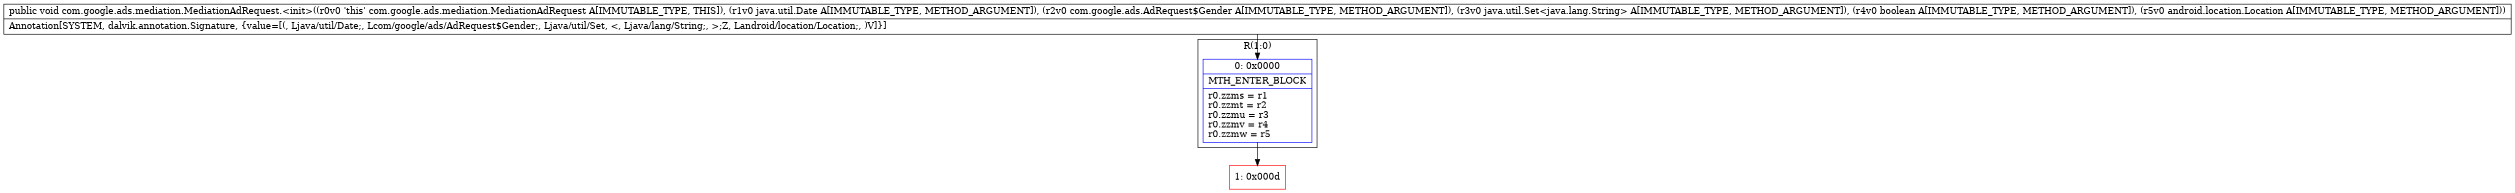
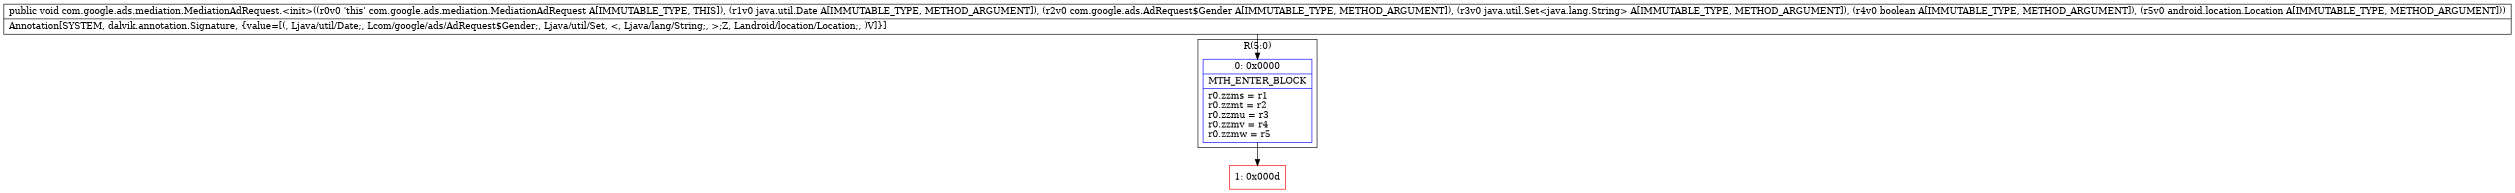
(1258, 47) -> (1258, 47)
